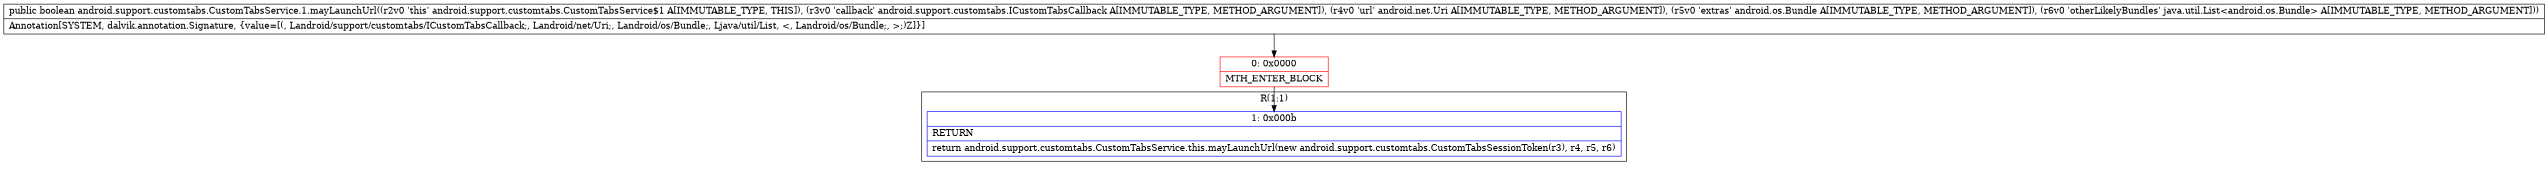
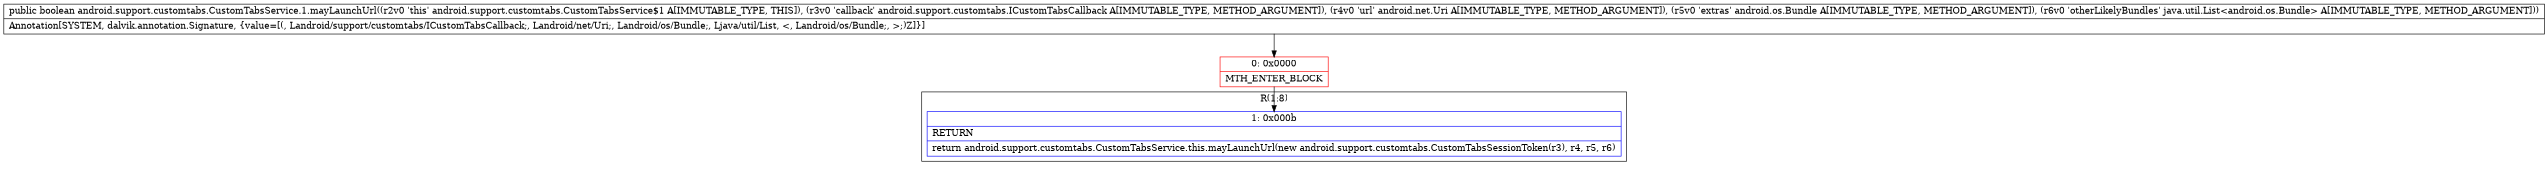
(1274, 99) -> (1274, 99)
